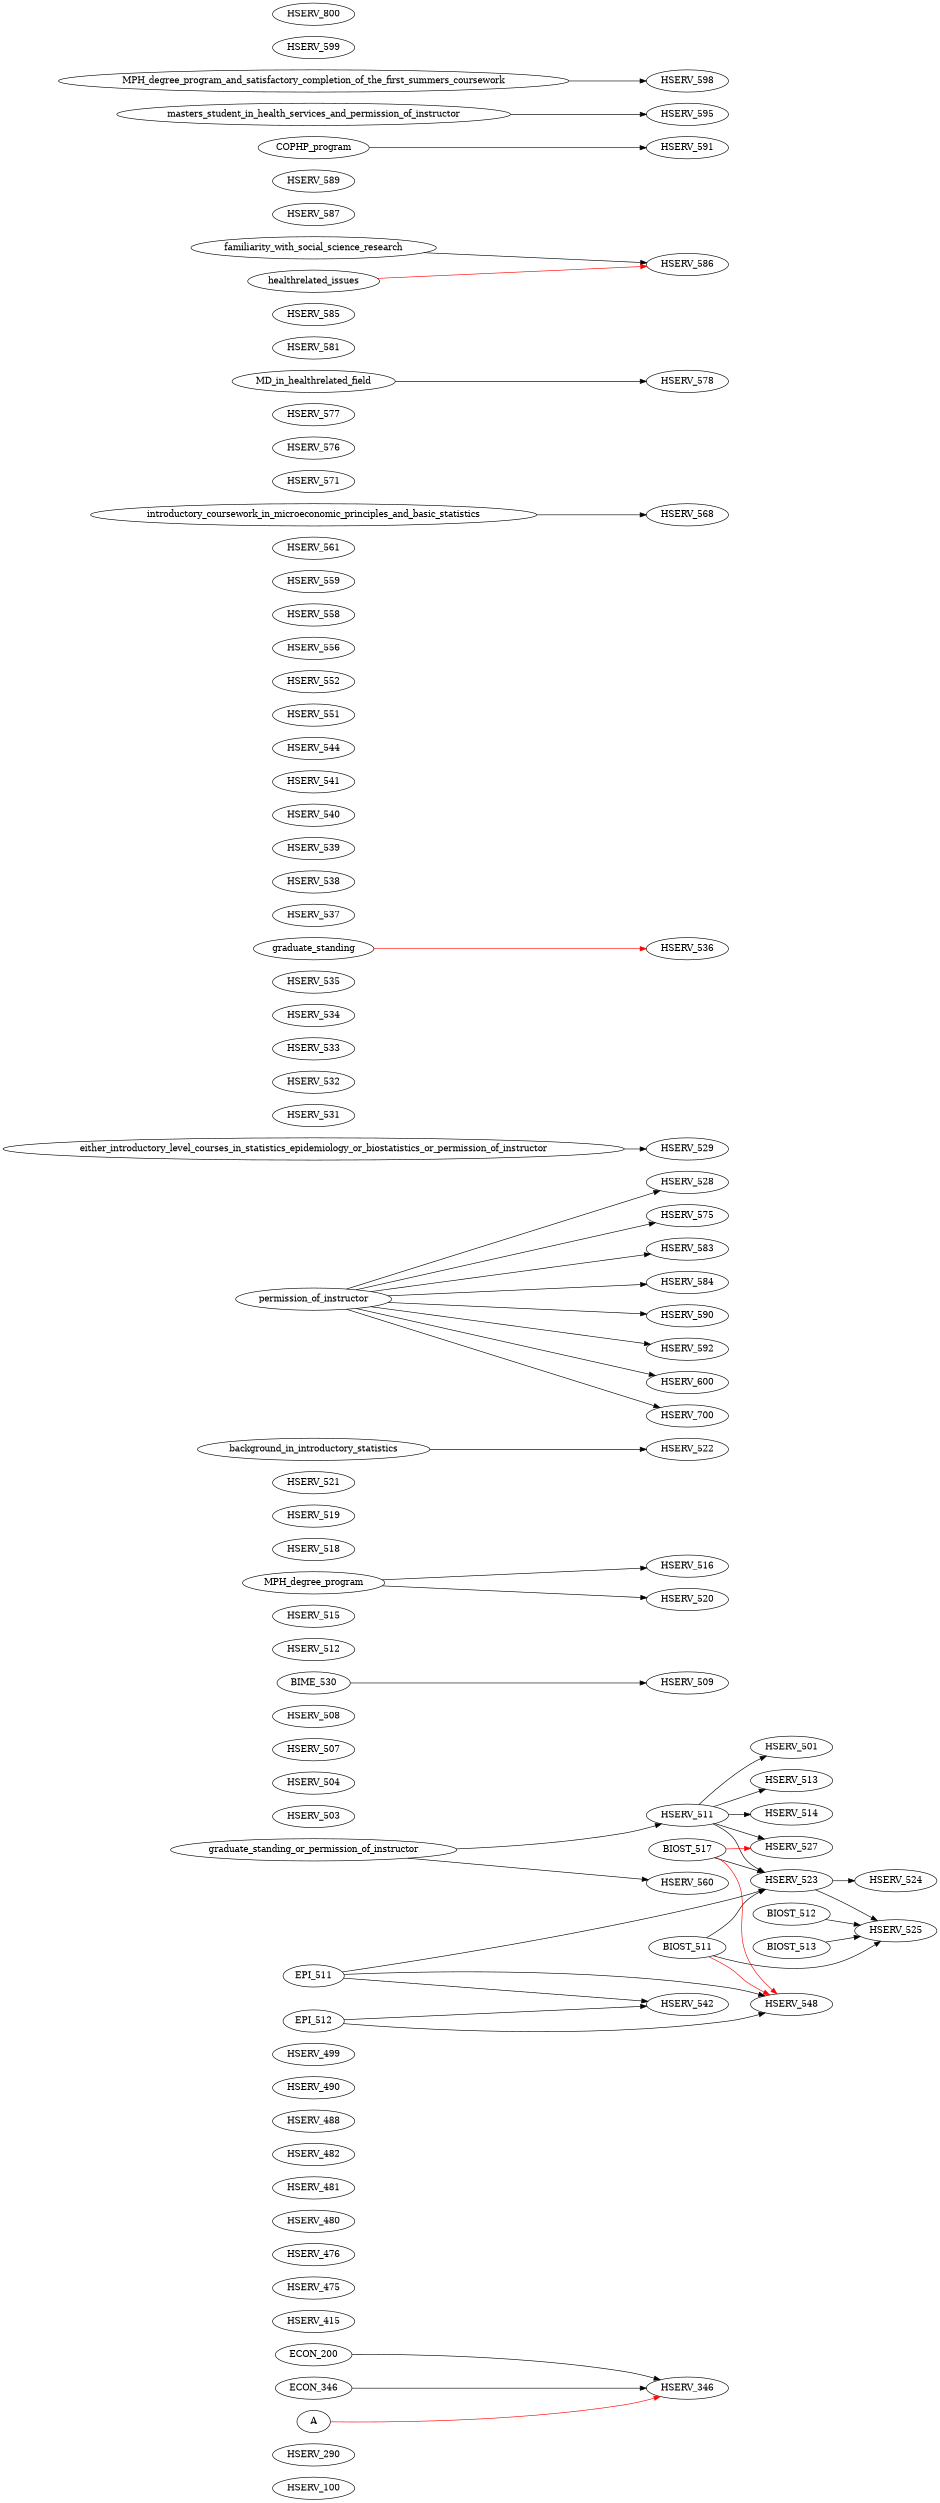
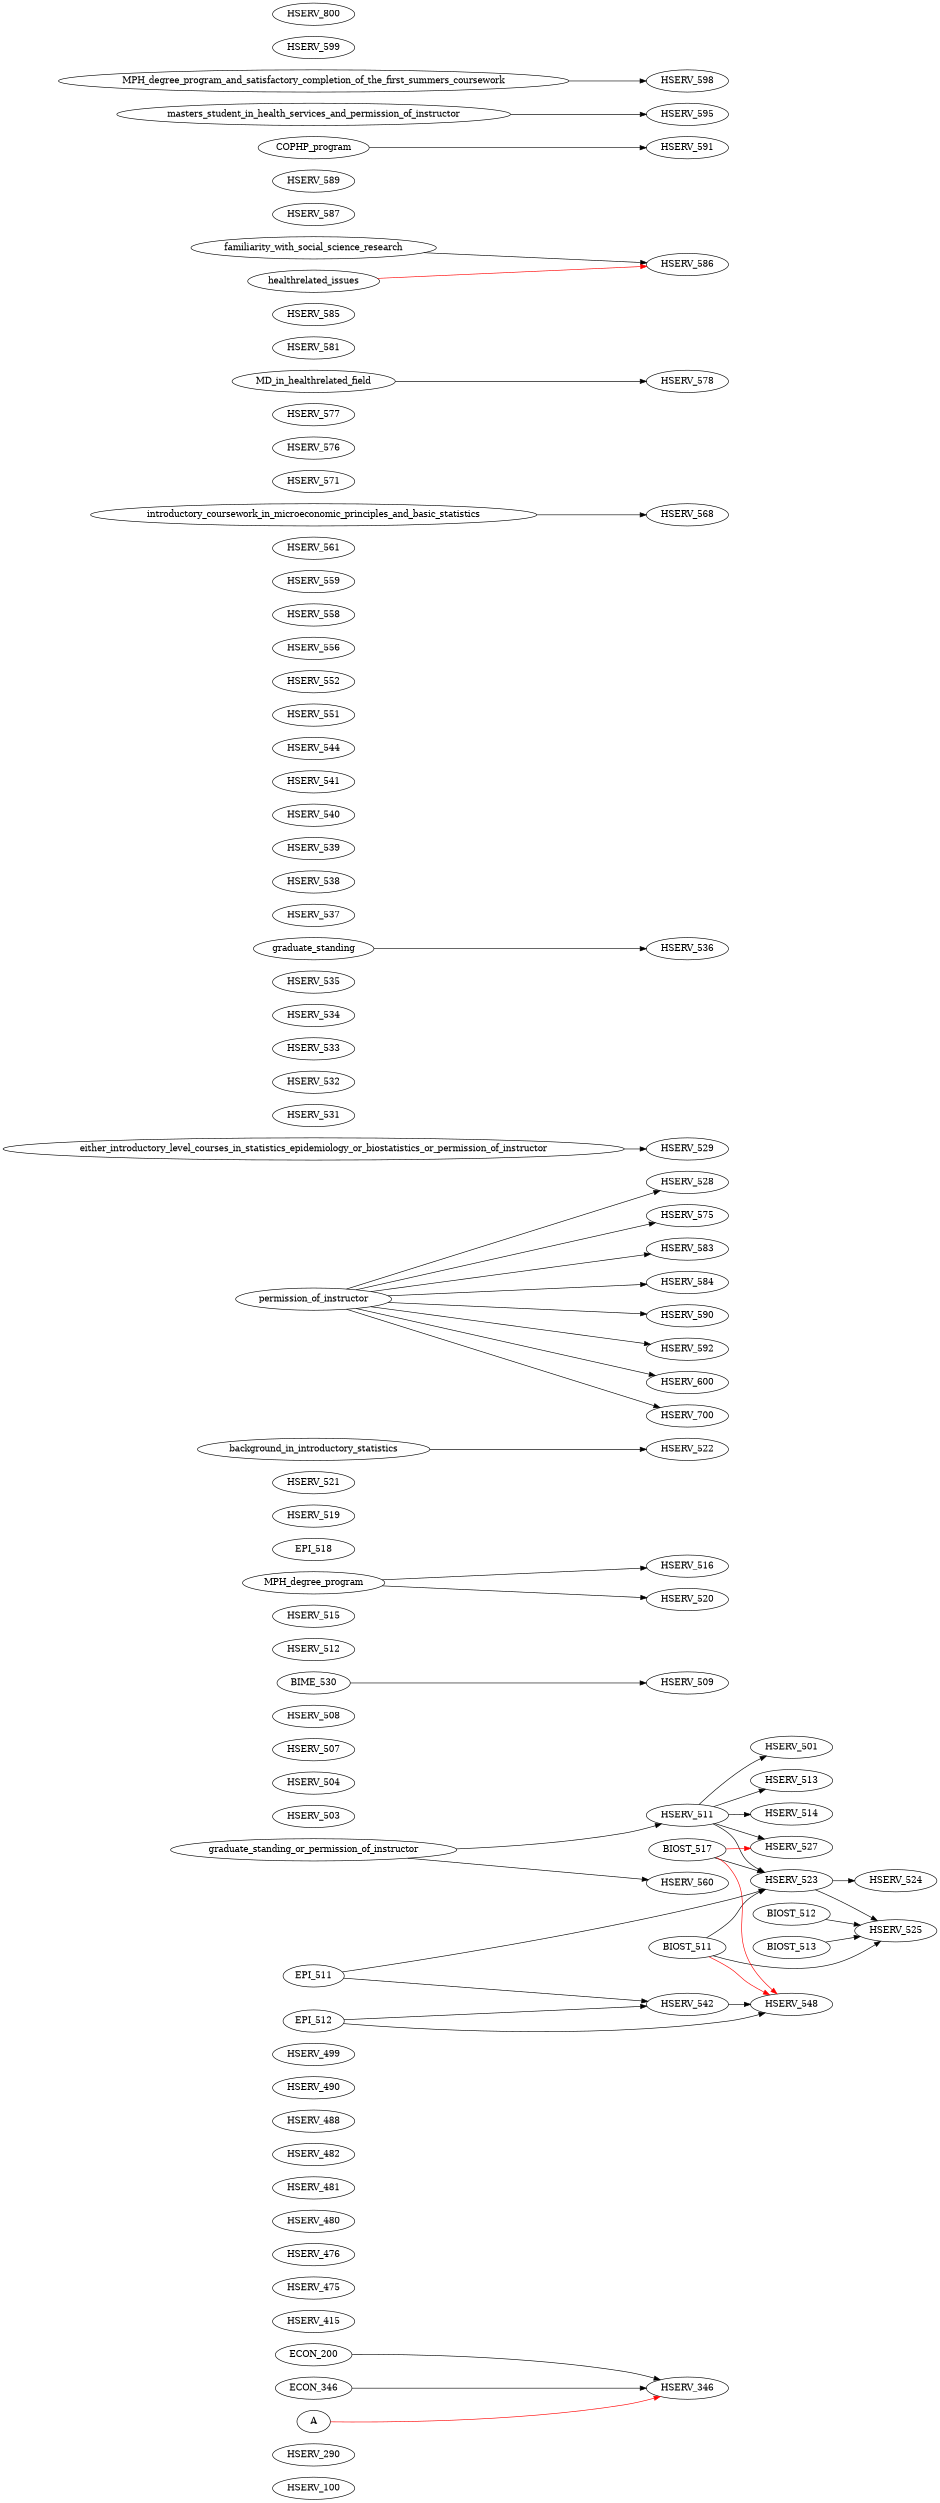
(507, 949) -> (507, 949)
(314, 1549) -> (314, 1549)
(552, 1973) -> (736, 2004)
